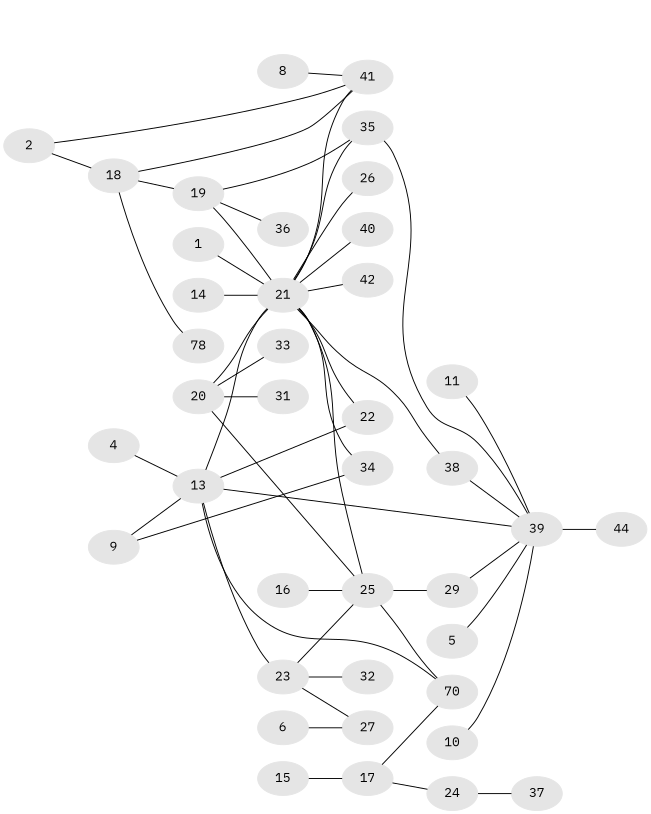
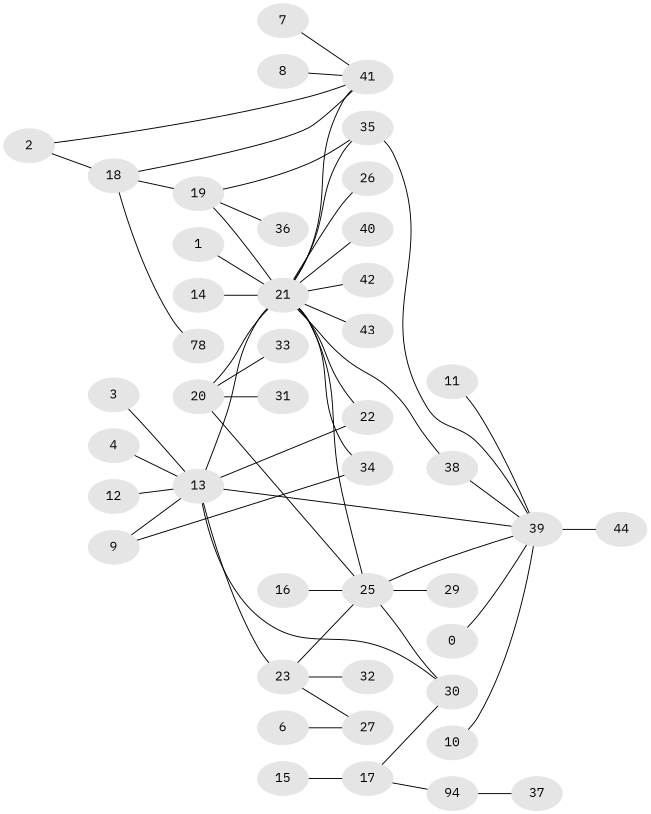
none -> (283, 21)
none -> (368, 331)
none -> (114, 395)
none -> (114, 496)
(495, 560) -> (450, 557)
(452, 641) -> (452, 641)
(452, 692) -> (452, 692)
(452, 794) -> (452, 794)
